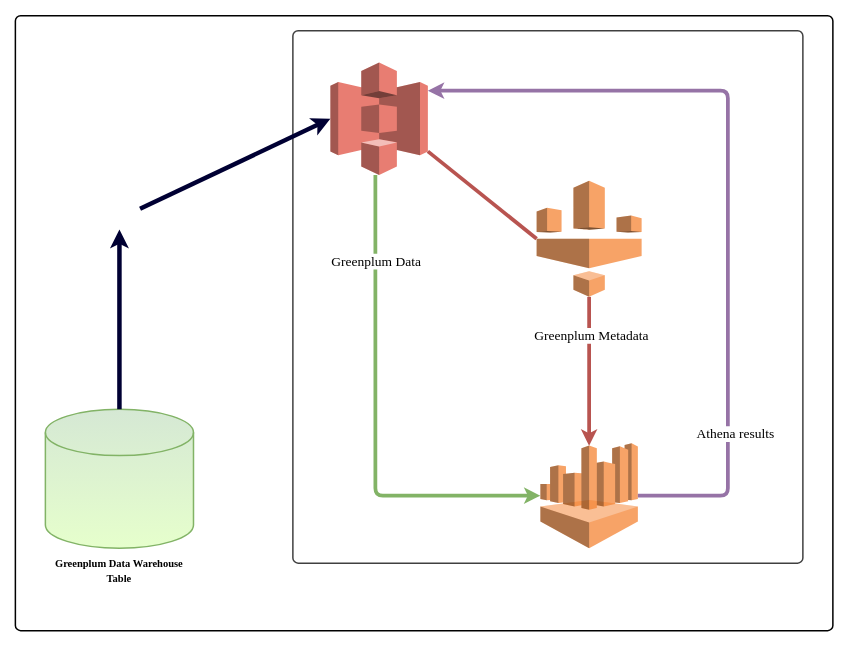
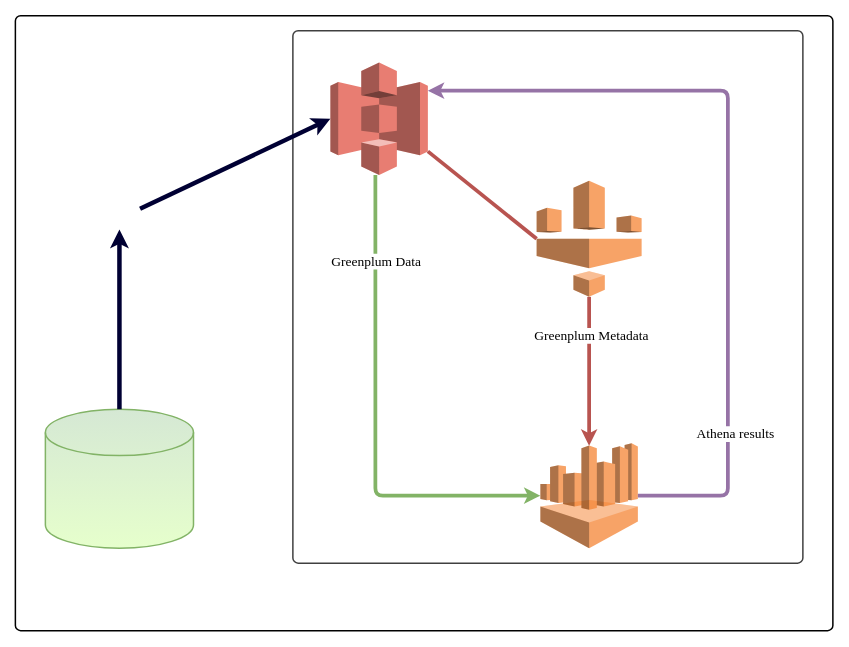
(119, 570) -> none
